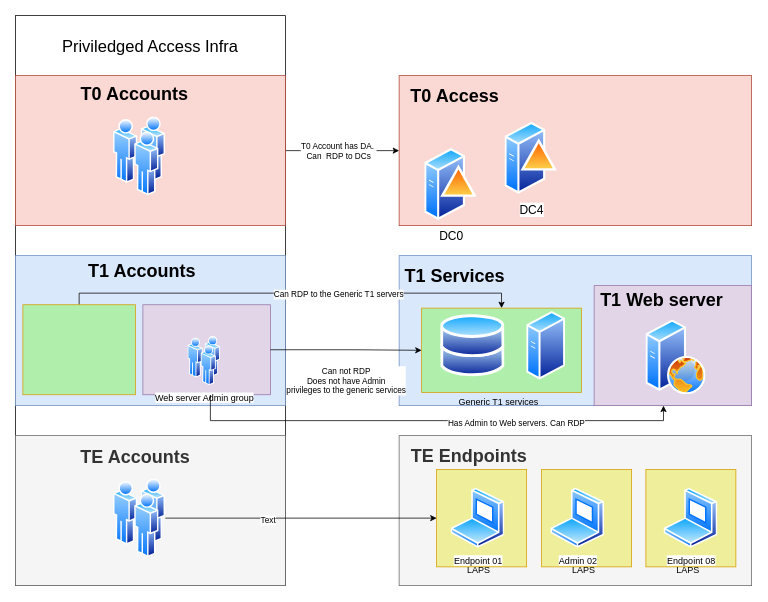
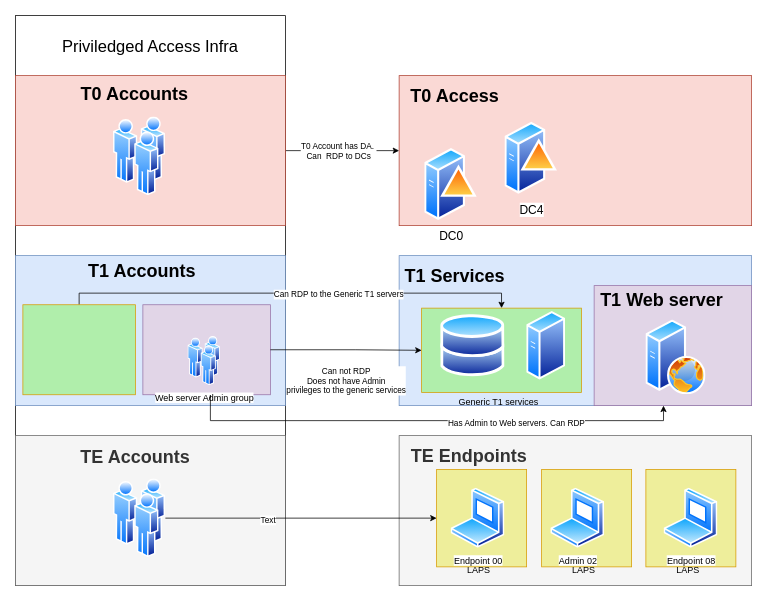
(479, 561) -> (479, 561)
